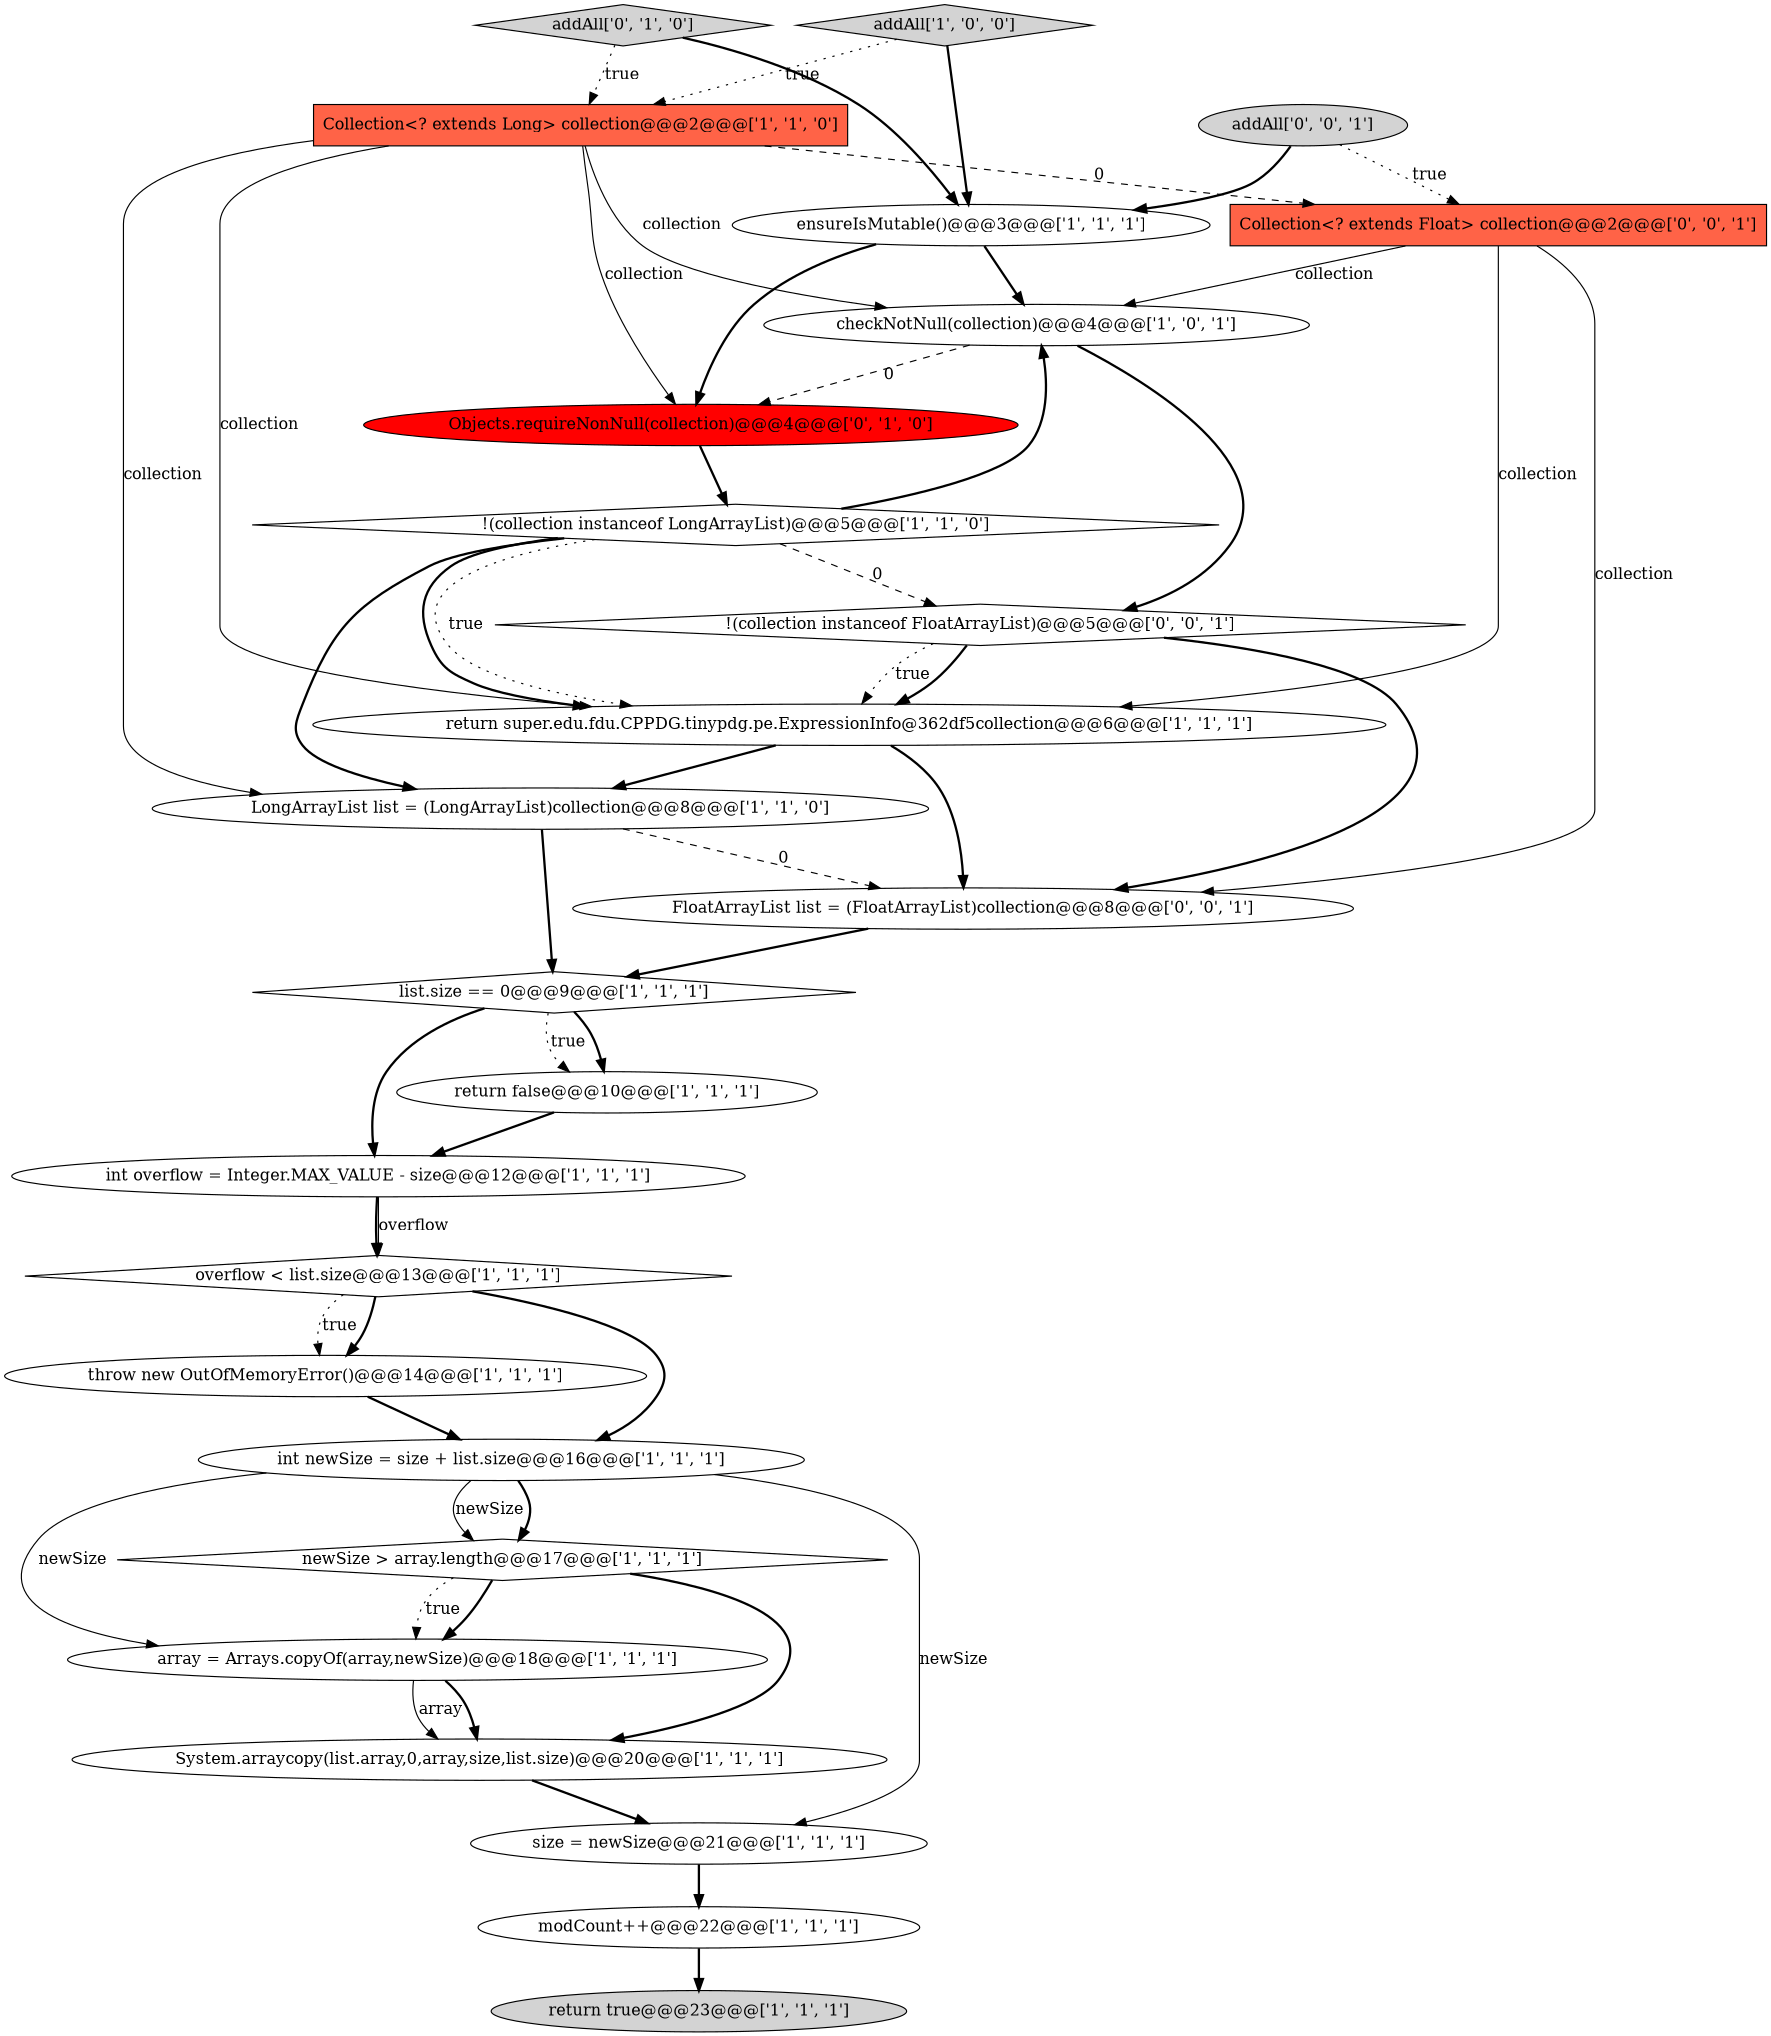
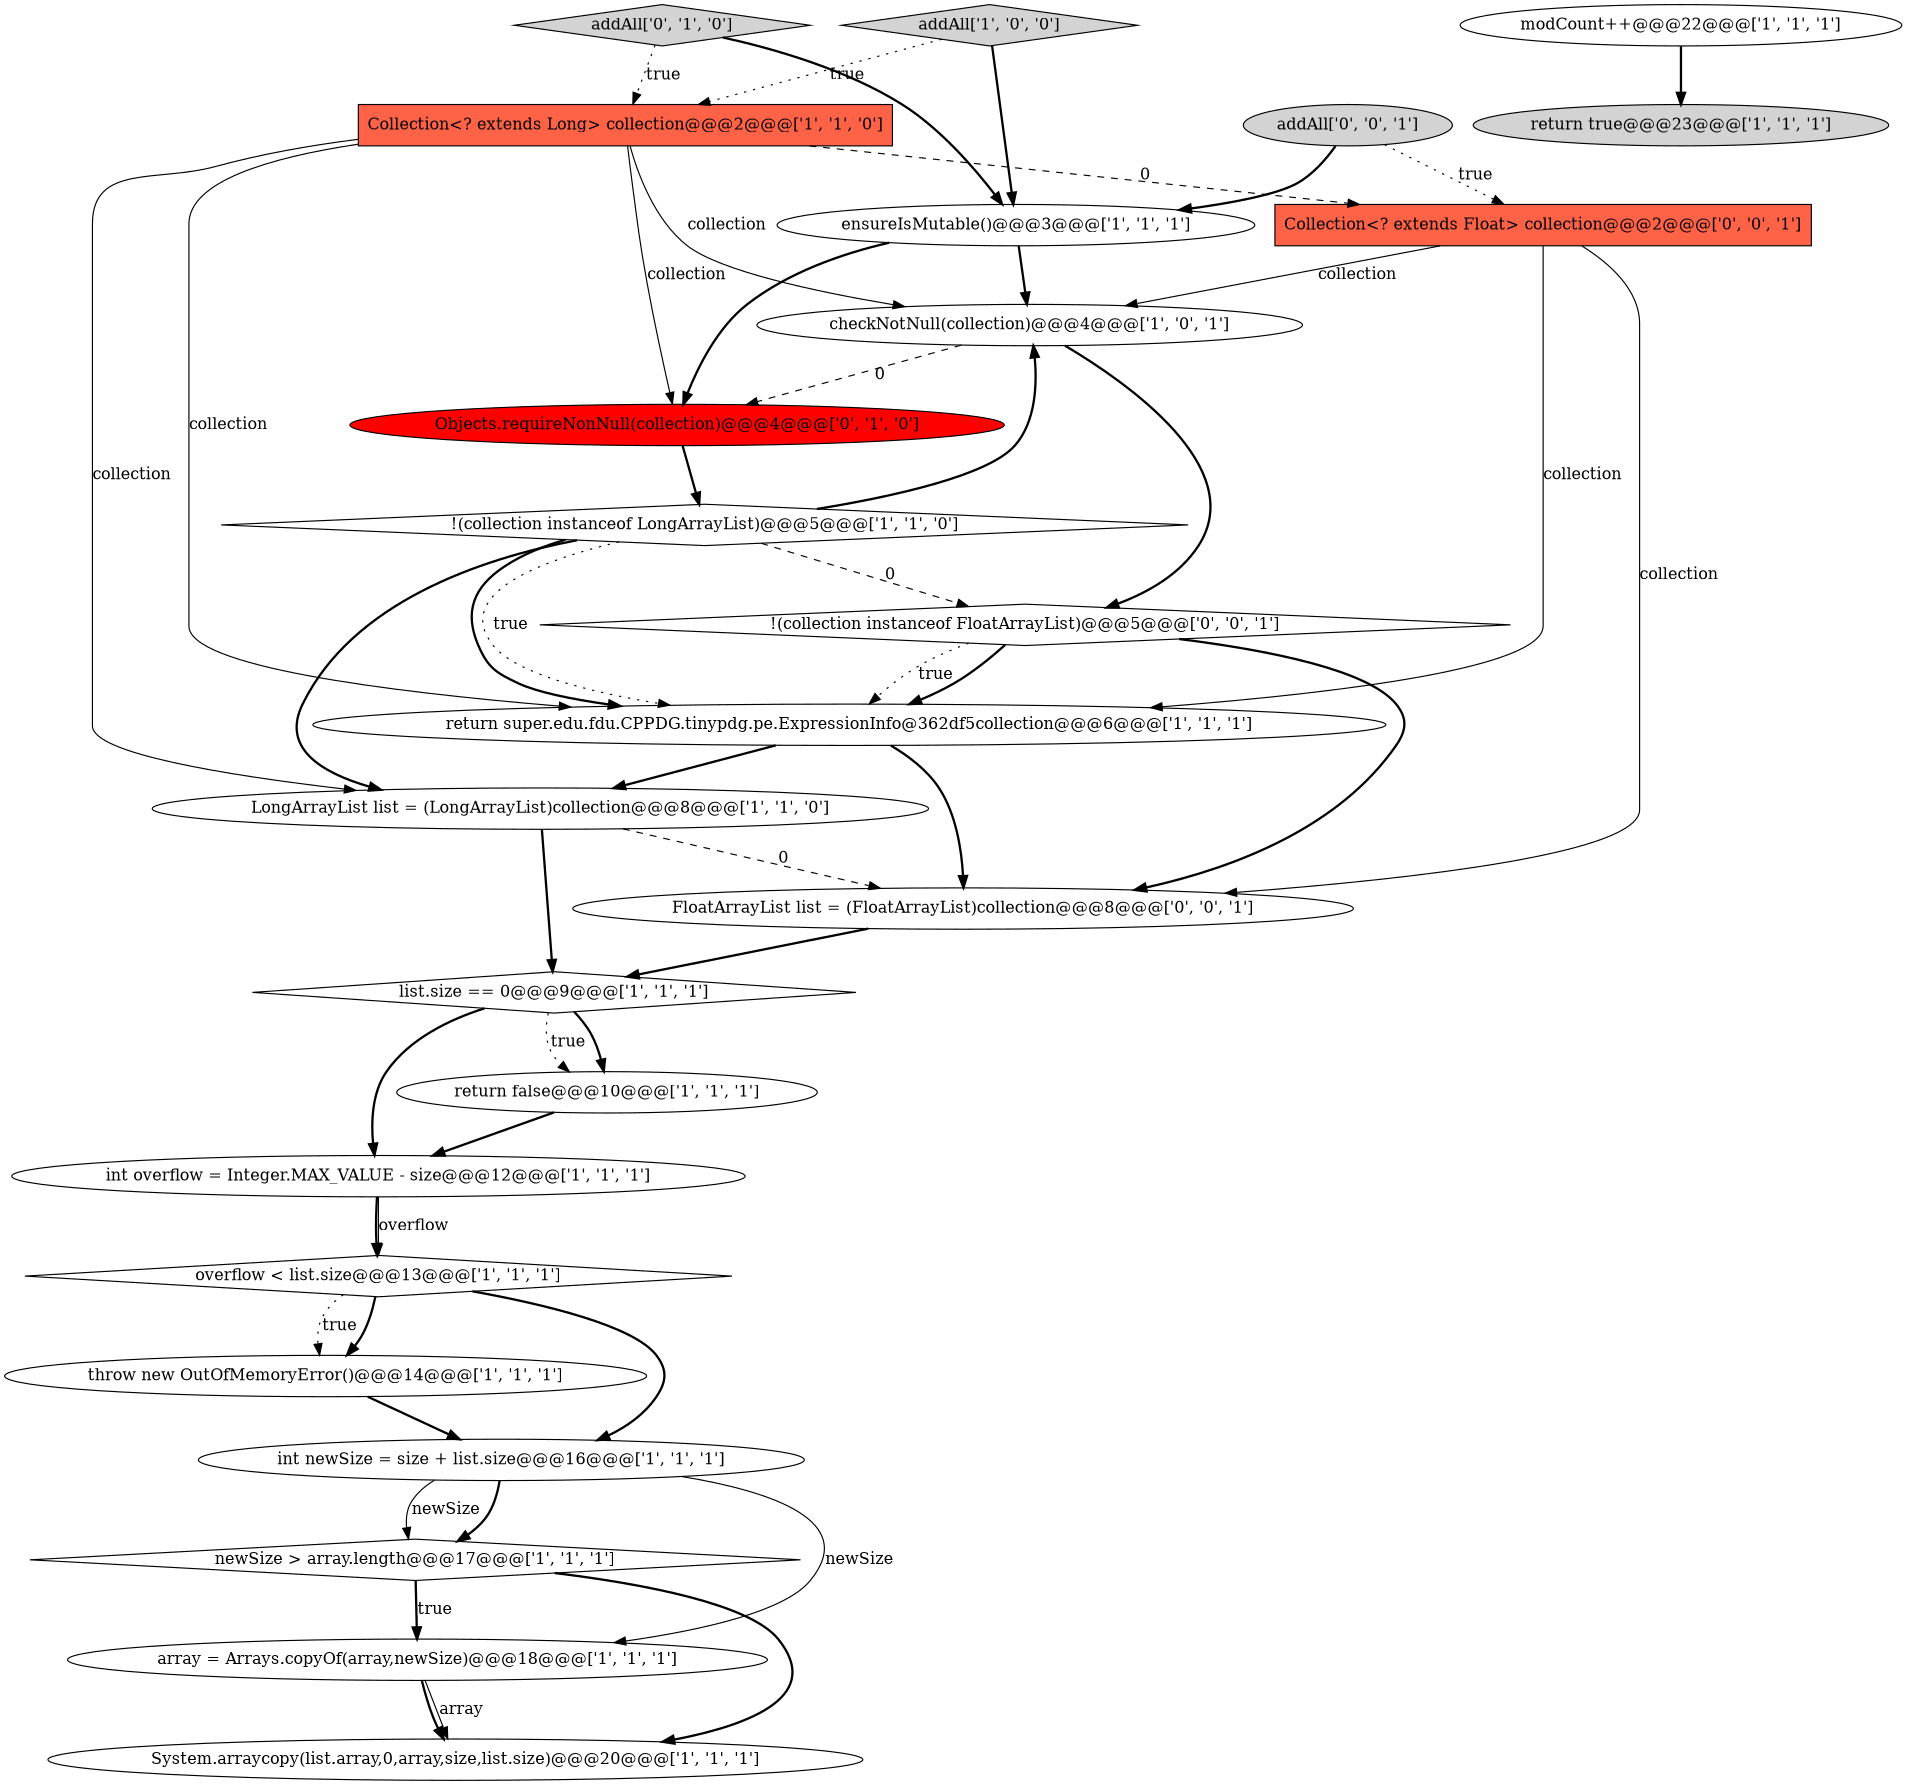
(699, 1844) -> none
